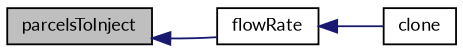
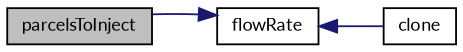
(194, 38) -> (175, 14)
